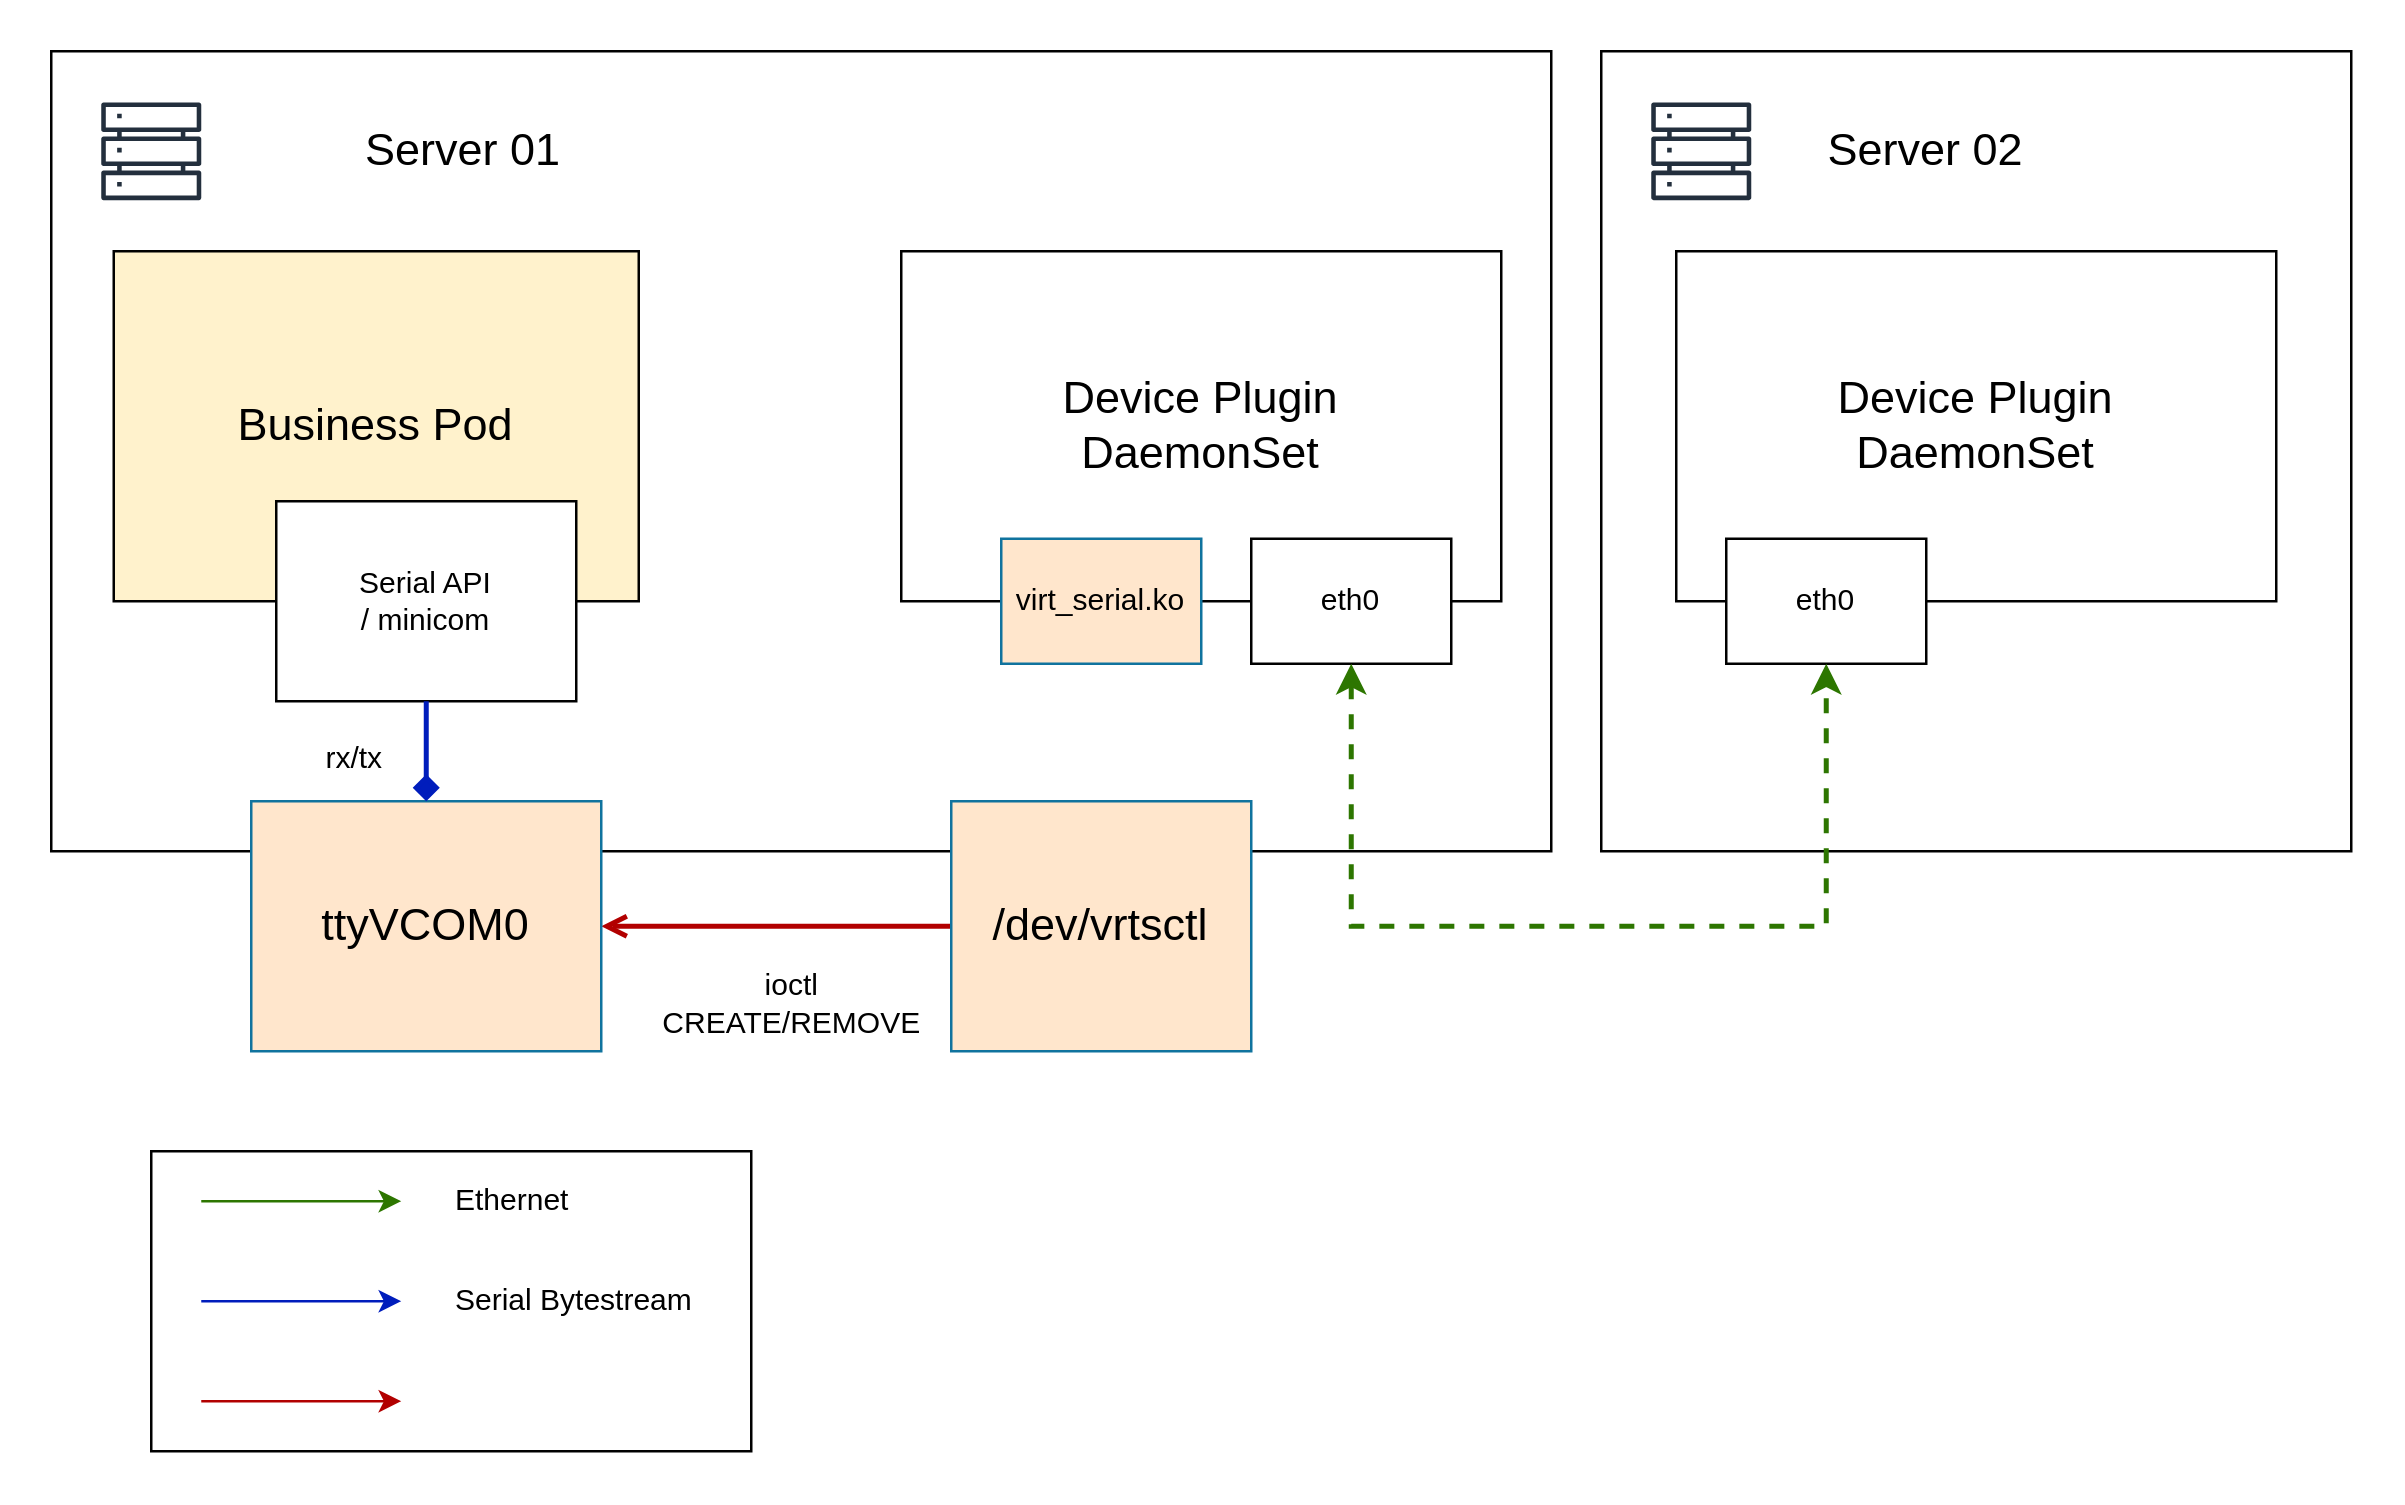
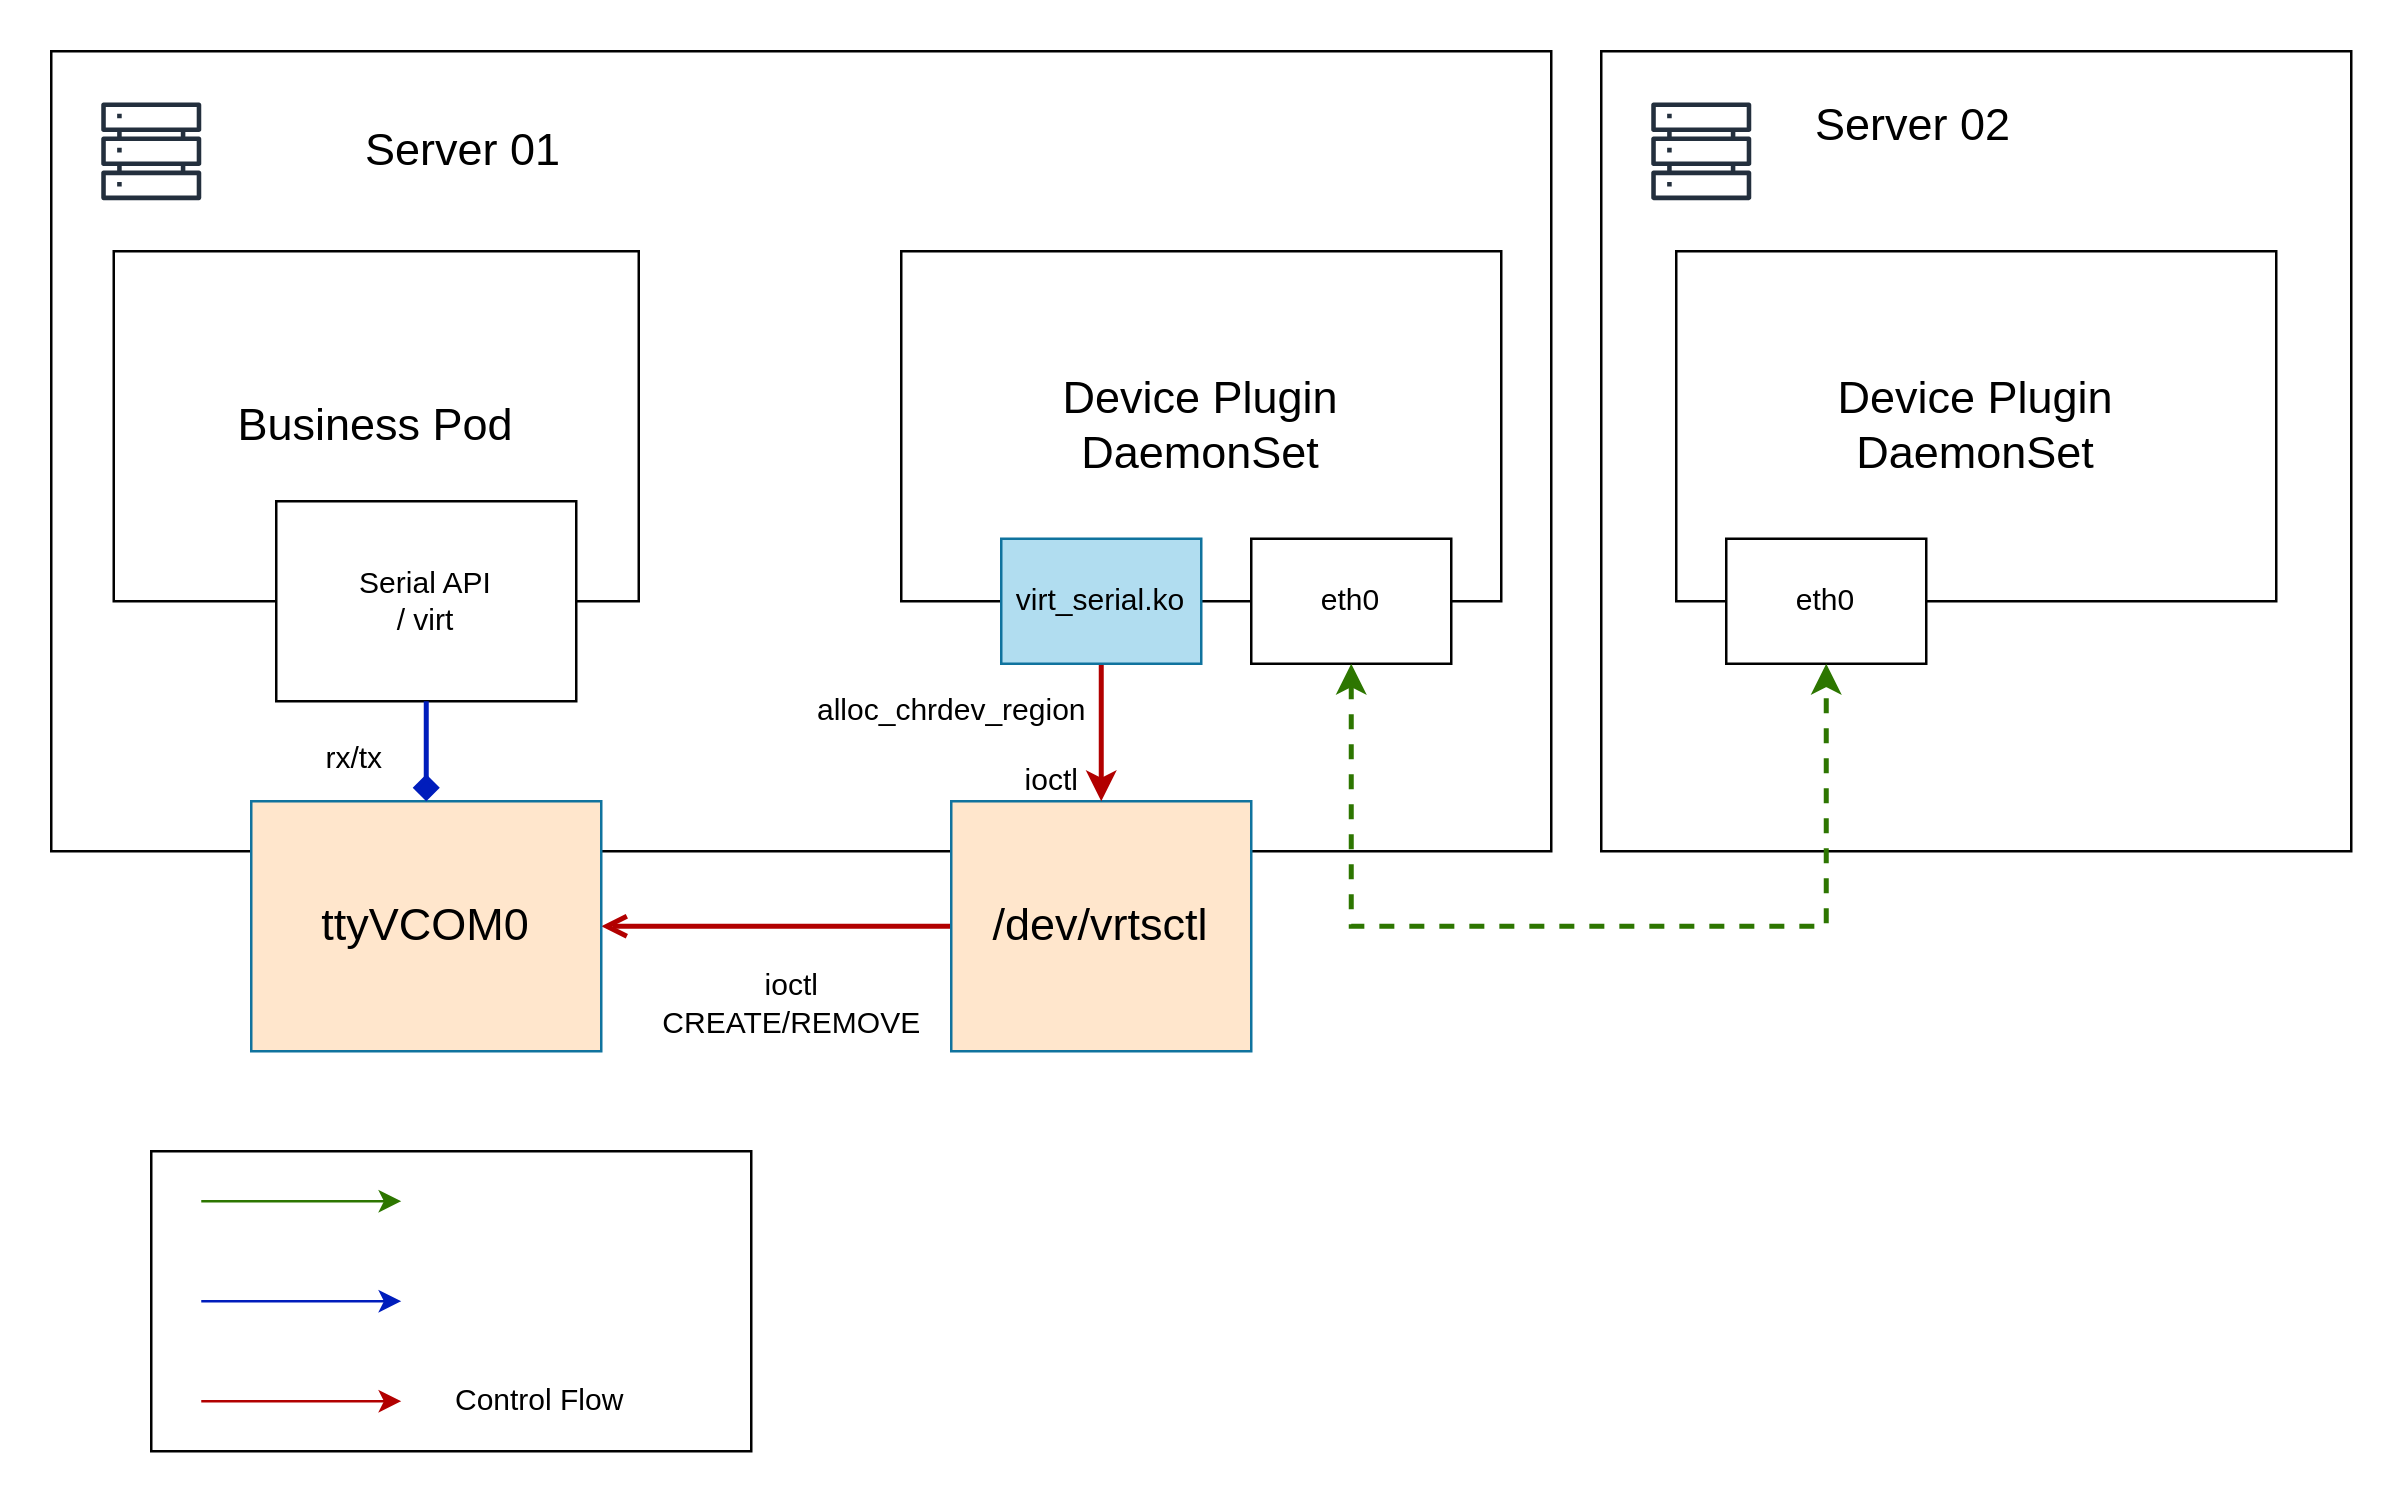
(1926, 151) -> (1914, 126)
(376, 426) -> (376, 426)
(426, 601) -> (426, 601)
(1101, 601) -> (1101, 601)
none -> (1101, 722)
(576, 1201) -> none
(576, 1301) -> none
none -> (576, 1401)
